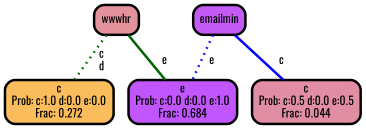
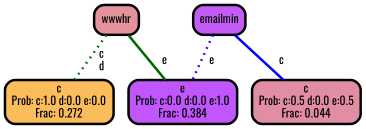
(183, 102) -> (183, 102)
